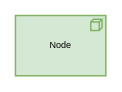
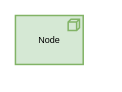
(60, 45) -> (49, 40)
